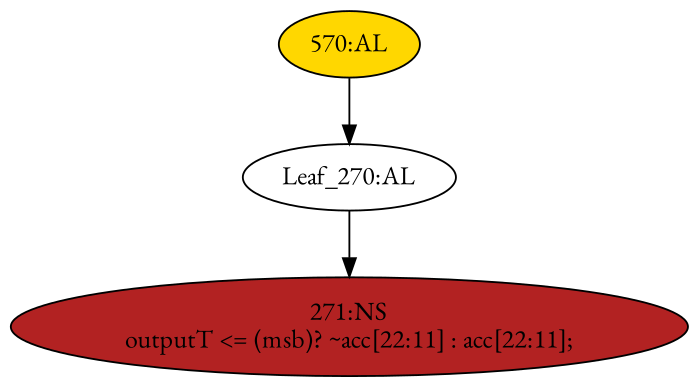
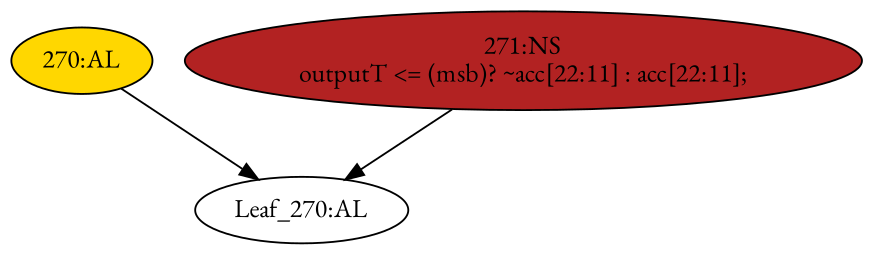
(349, 44) -> (82, 61)
(349, 234) -> (406, 139)
